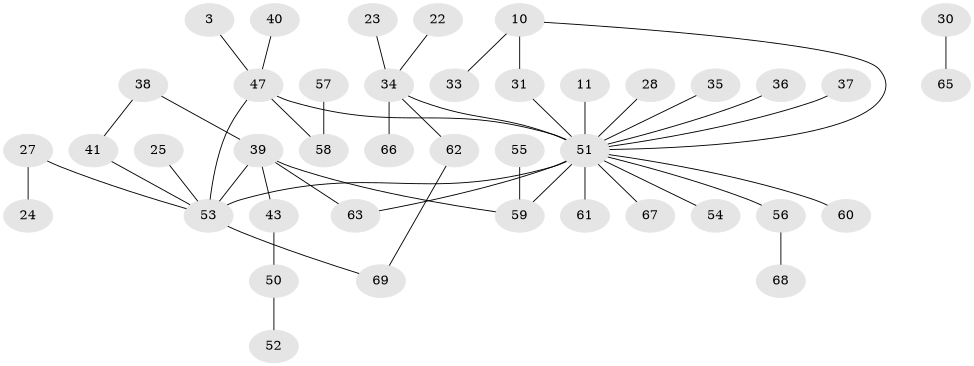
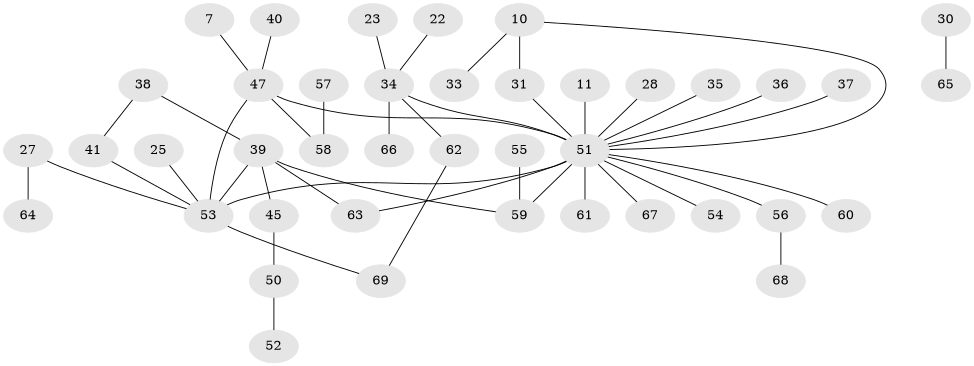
(210, 20) -> (210, 20)
(28, 216) -> (28, 216)
(274, 216) -> (274, 216)
